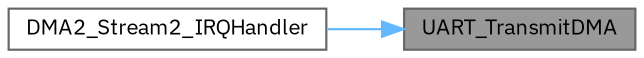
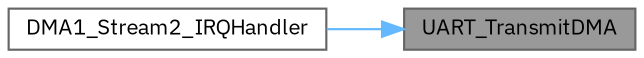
(167, 29) -> (167, 29)
